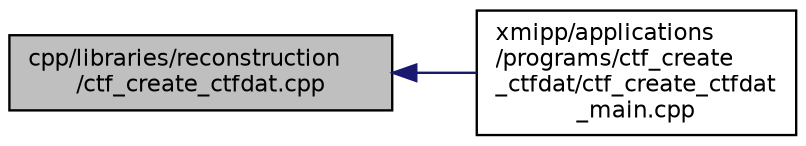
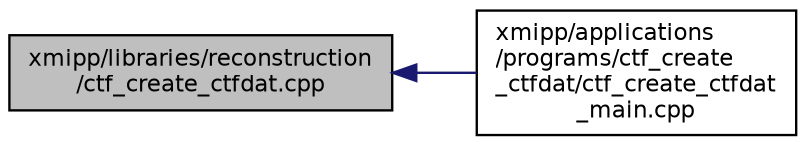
(201, 73) -> (201, 73)
